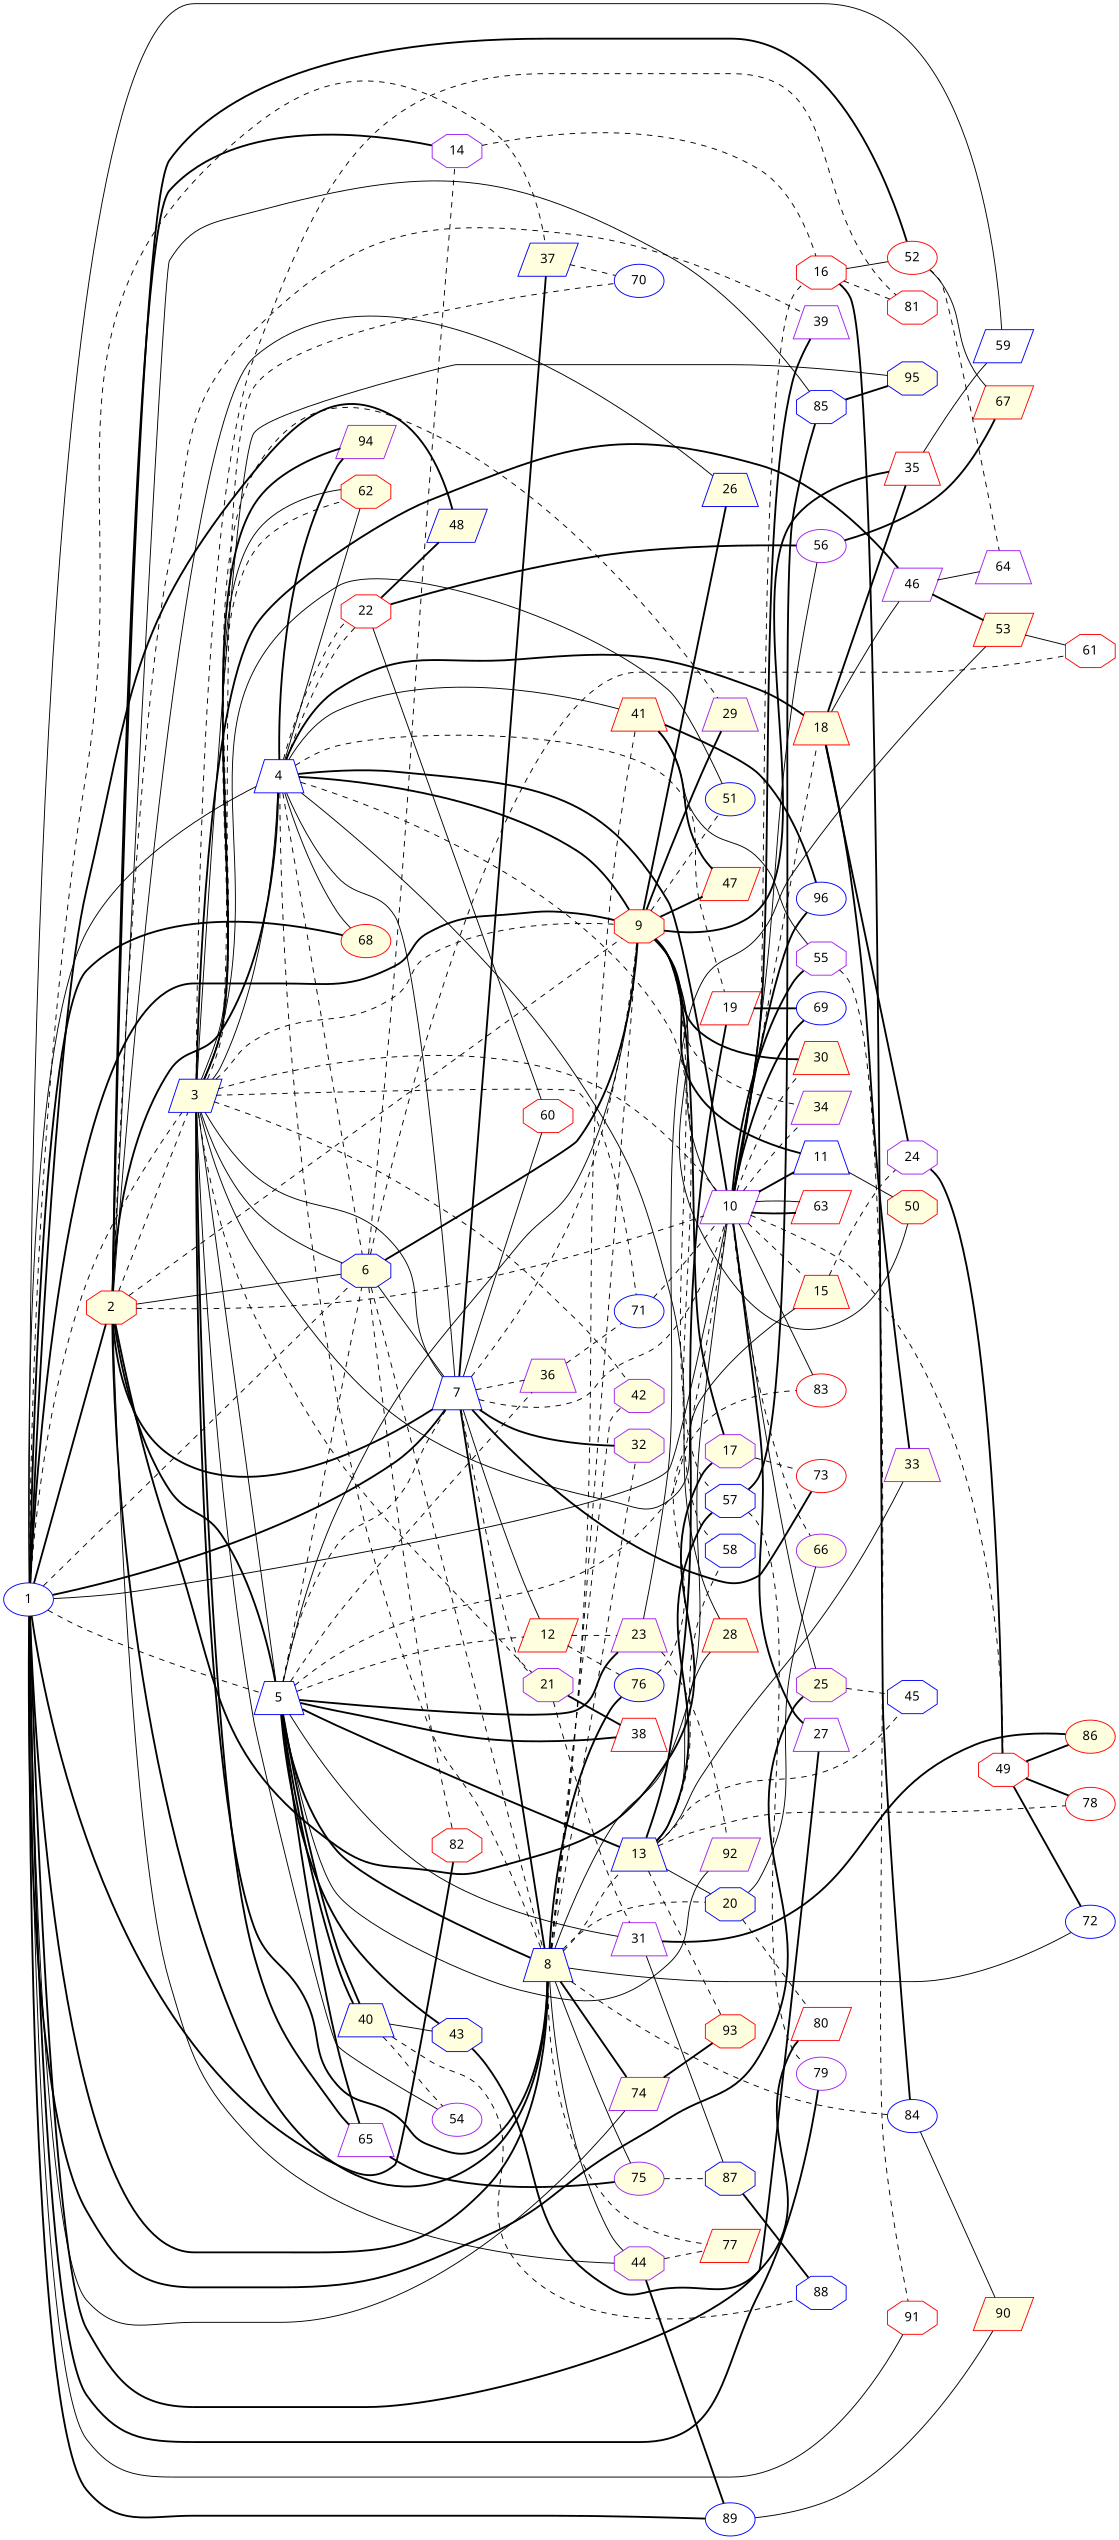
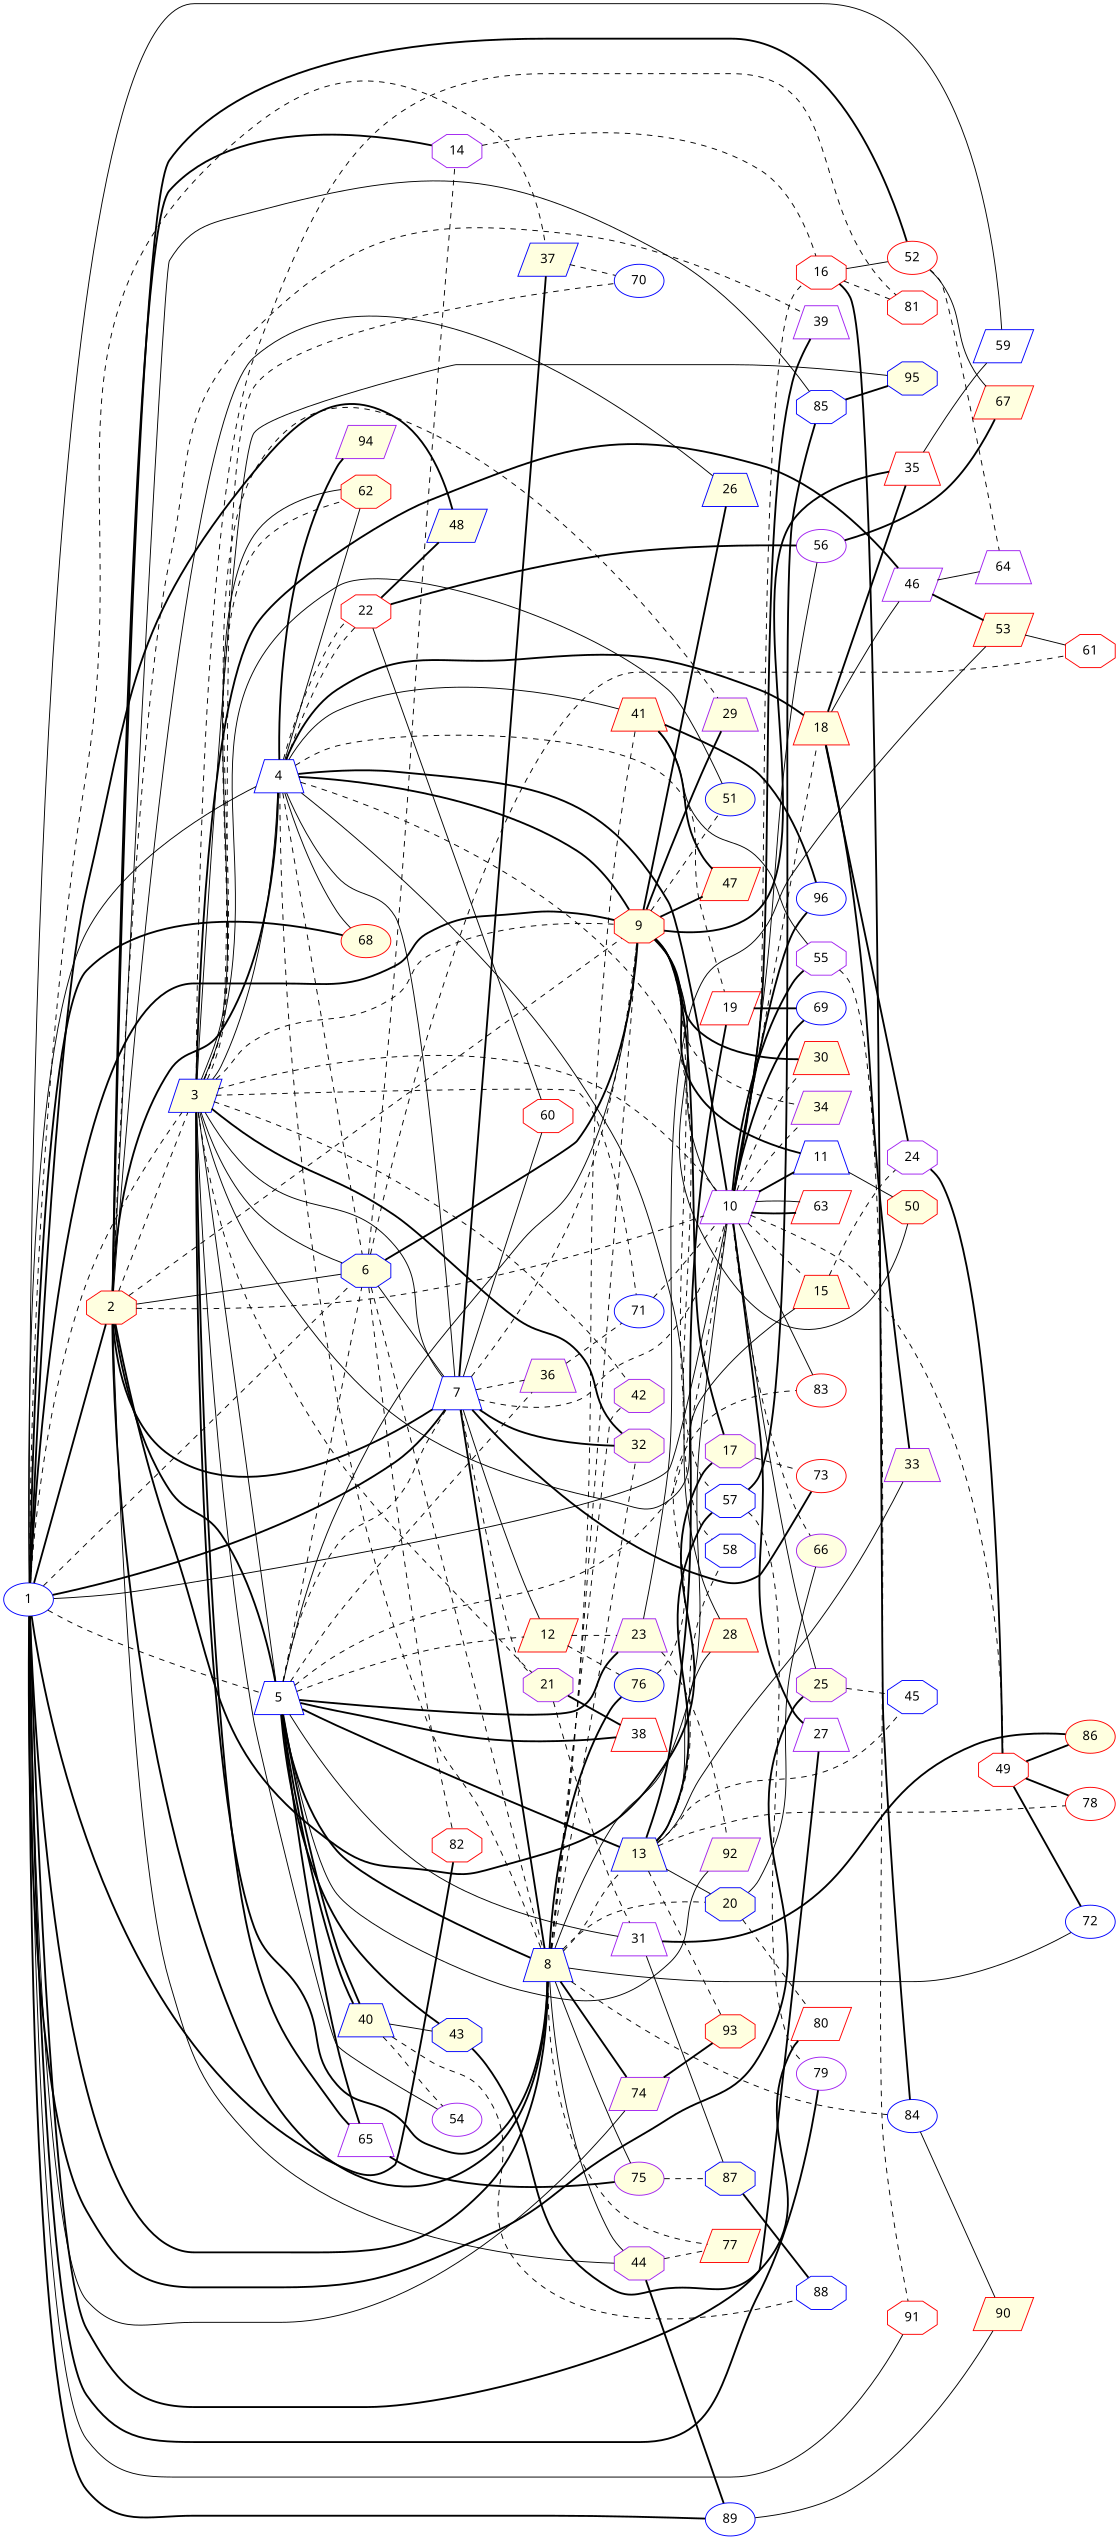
(223, 739) -> (438, 1251)
